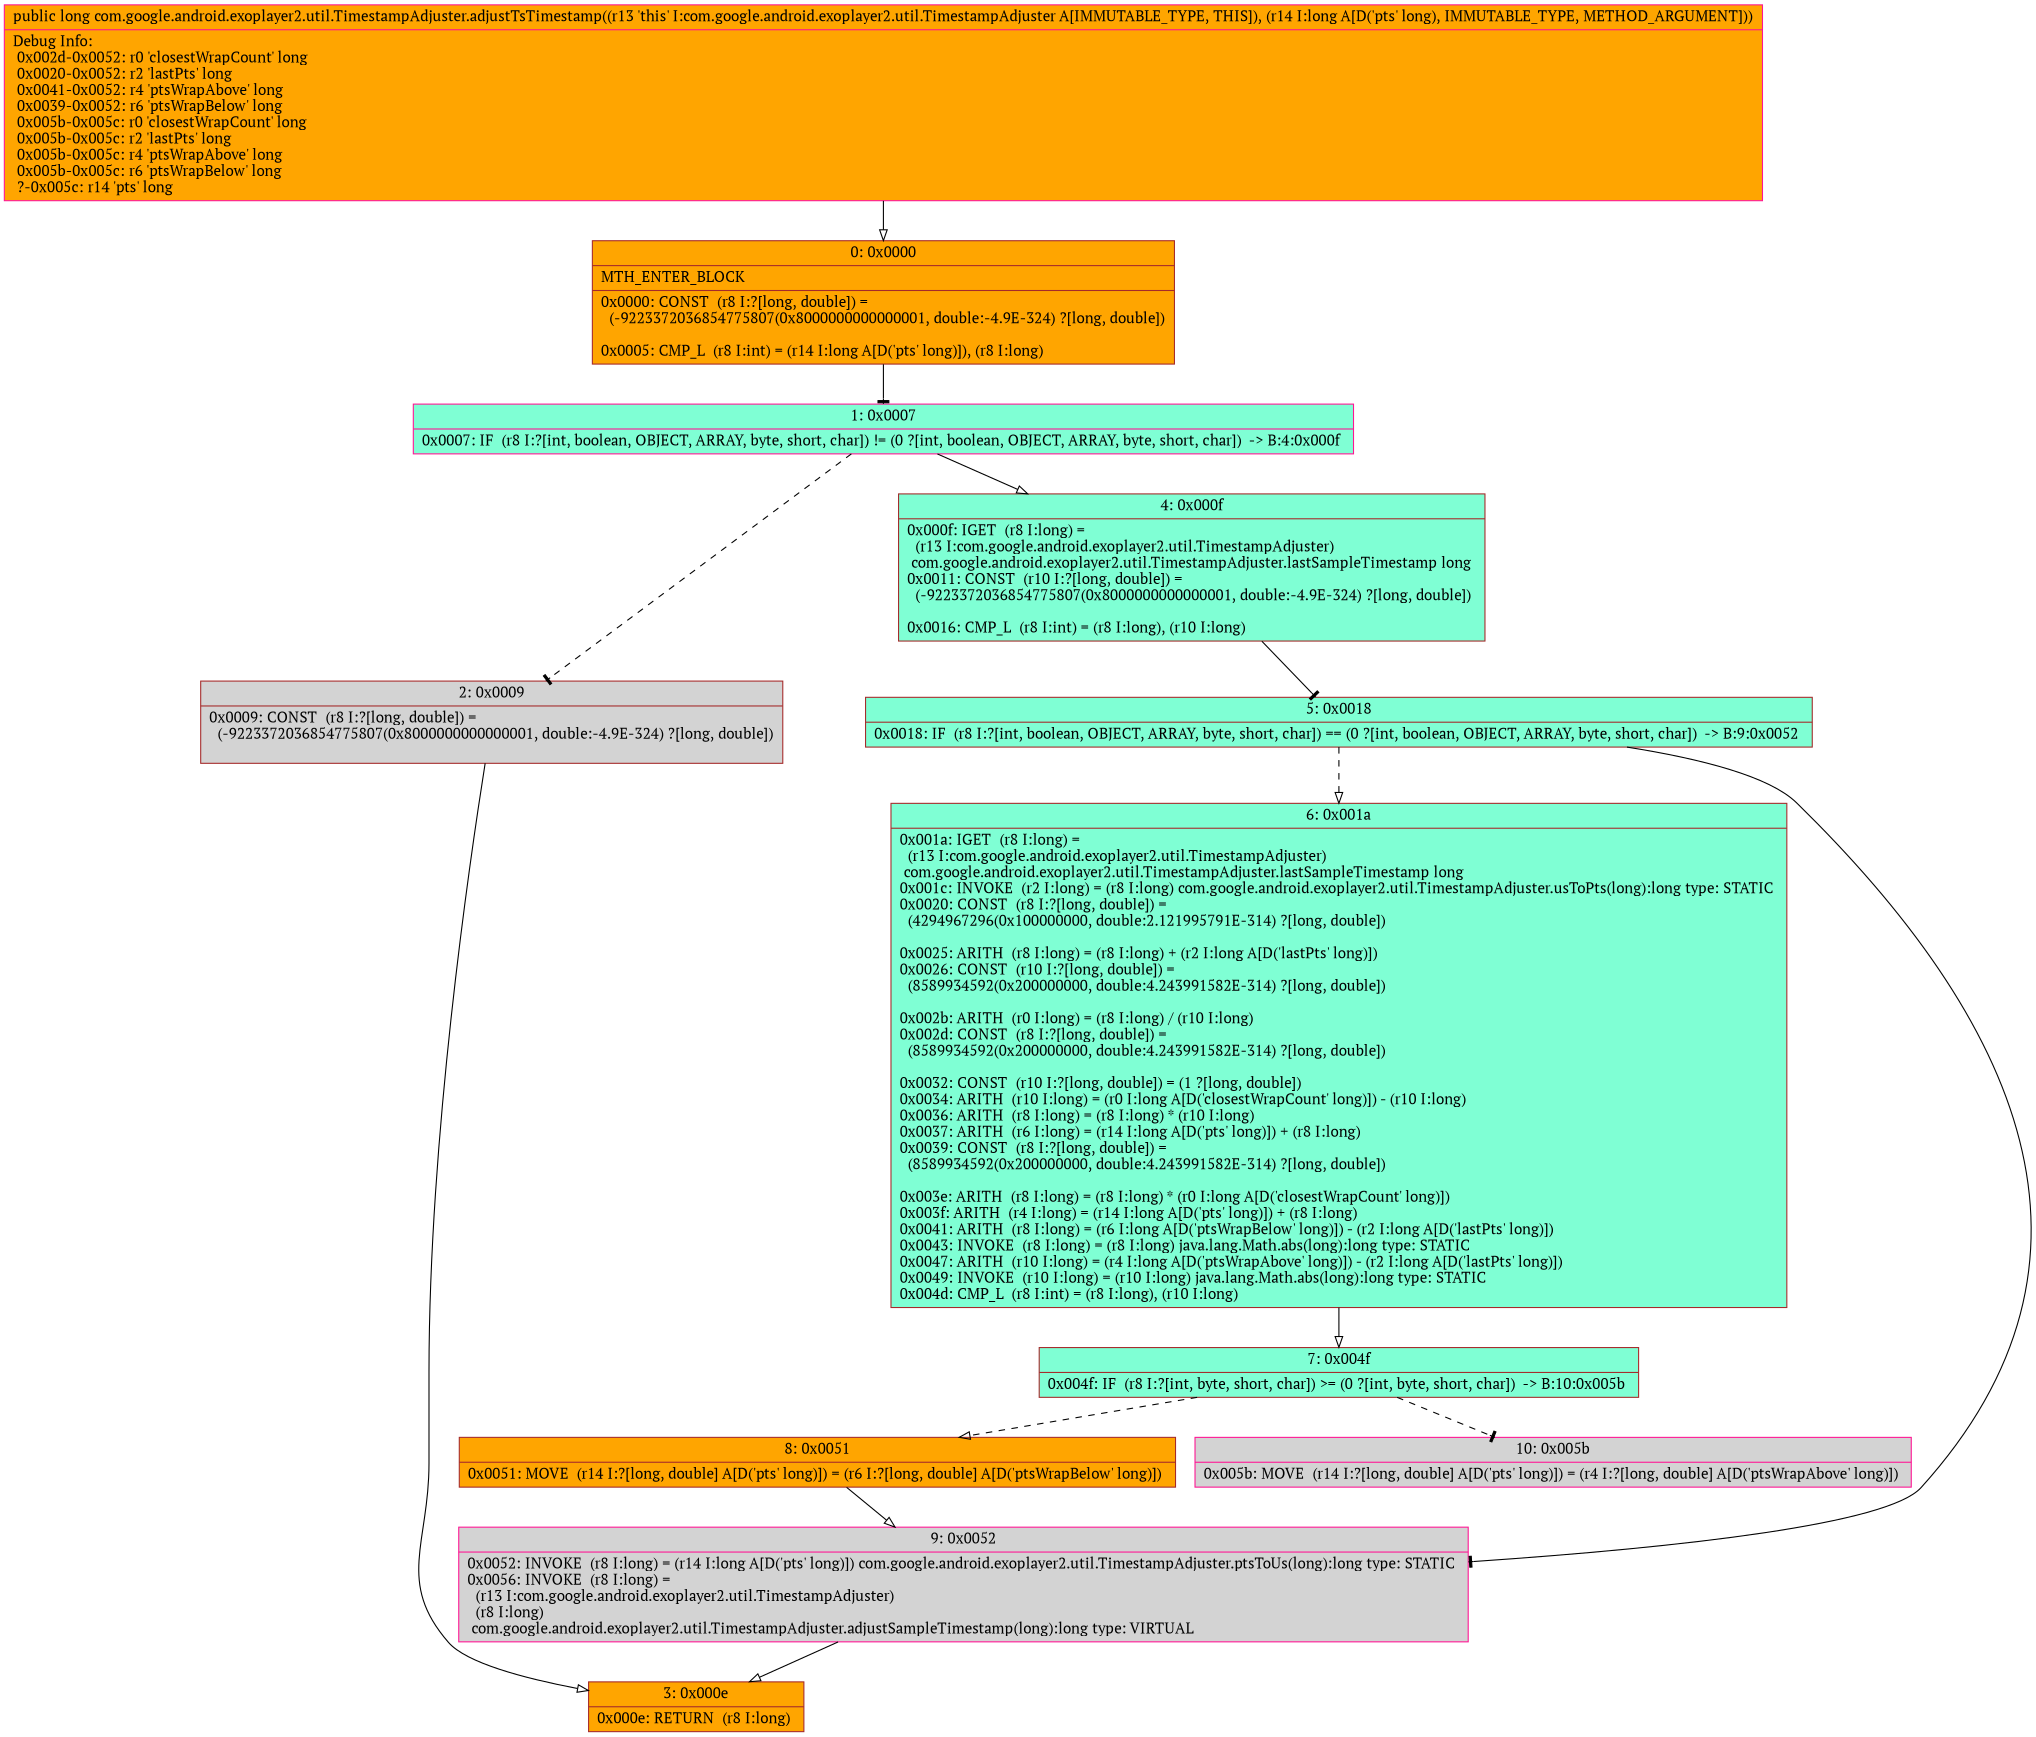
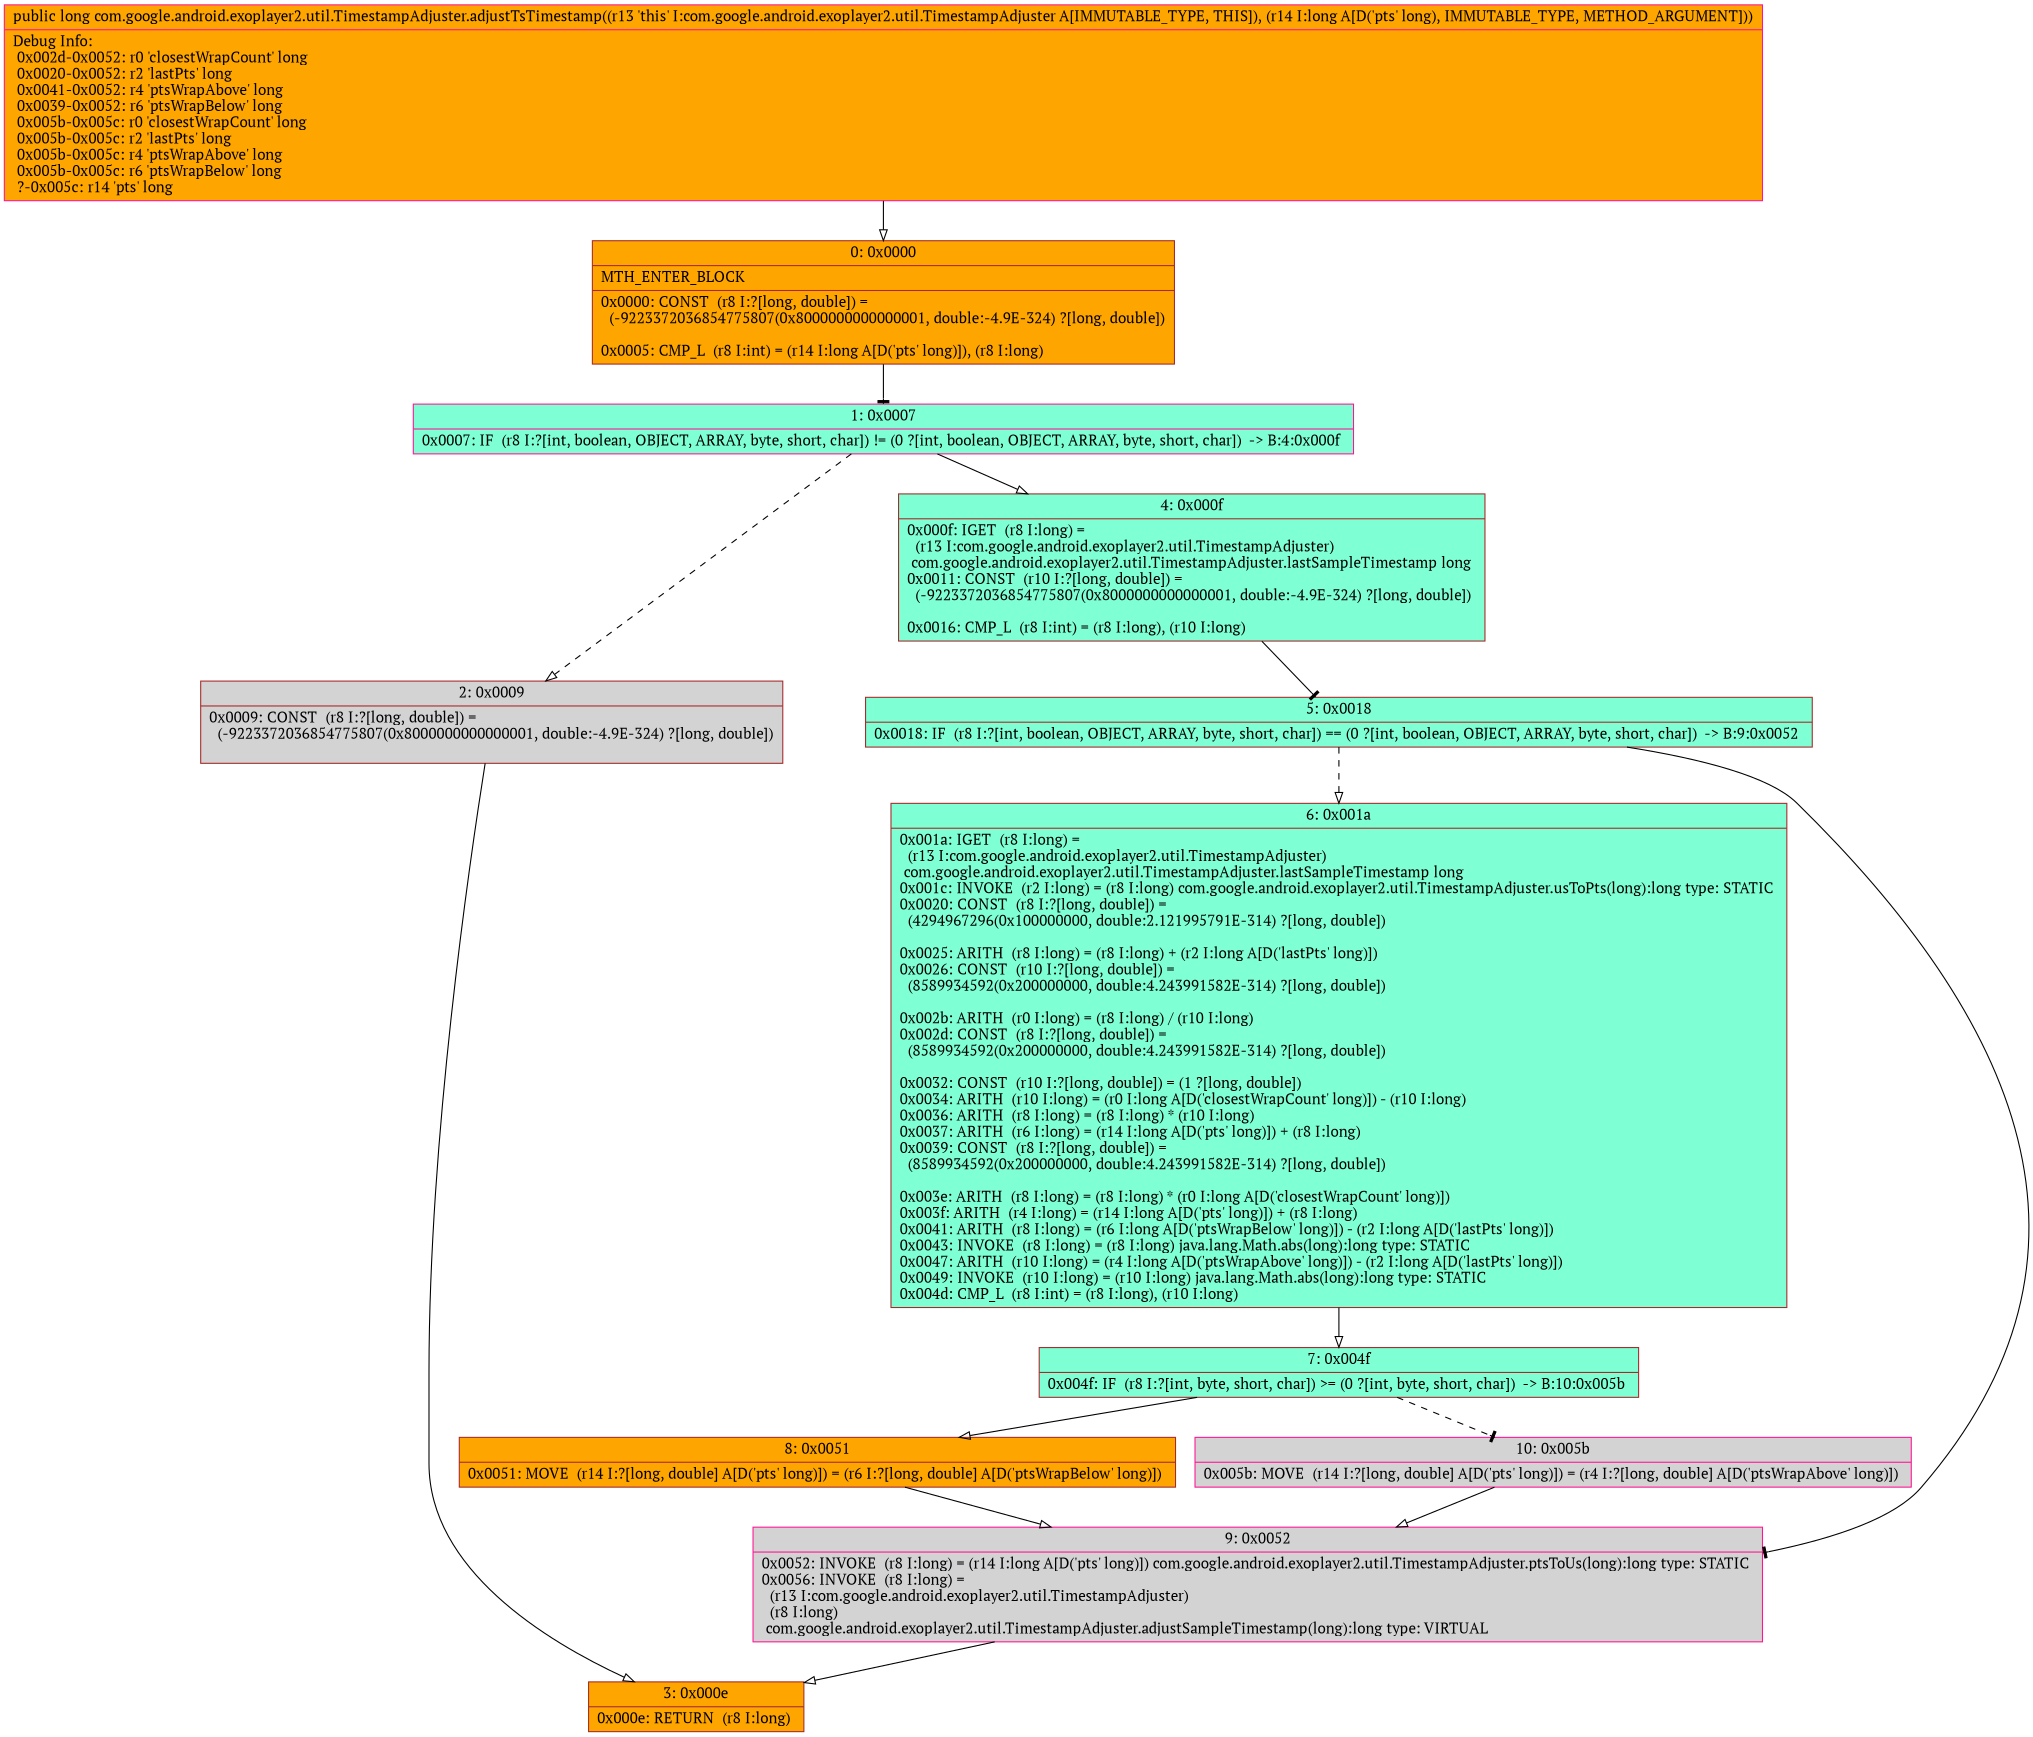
(701, 566) -> (703, 564)
(1084, 1416) -> (1084, 1416)
none -> (1450, 1505)
